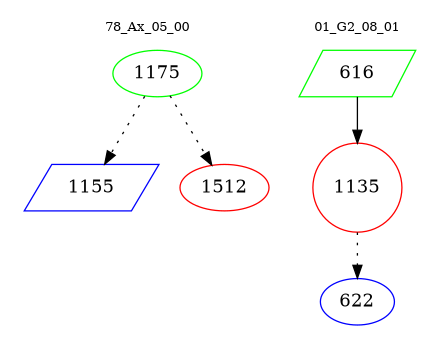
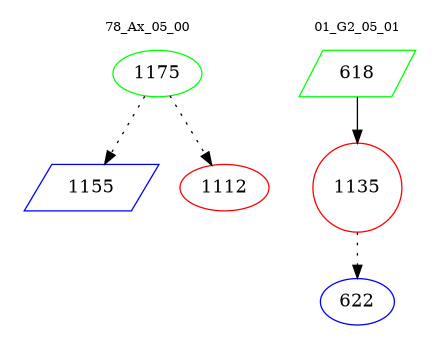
(357, 28) -> (357, 28)
(357, 74) -> (357, 74)
(225, 188) -> (225, 188)
